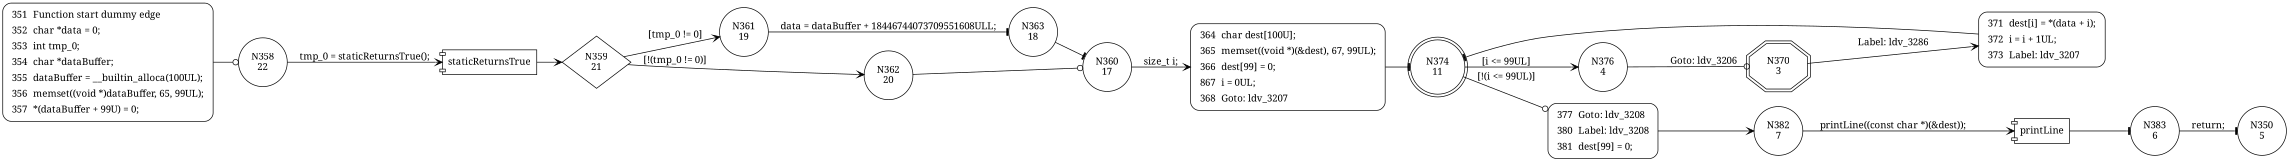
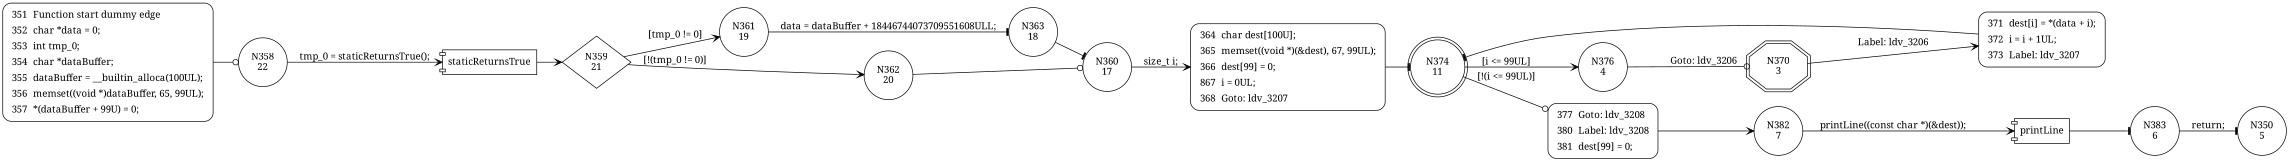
(1893, 43) -> (1893, 43)
